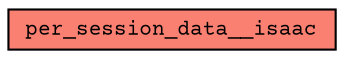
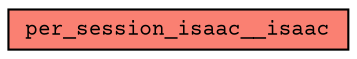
(172, 30) -> (178, 30)
